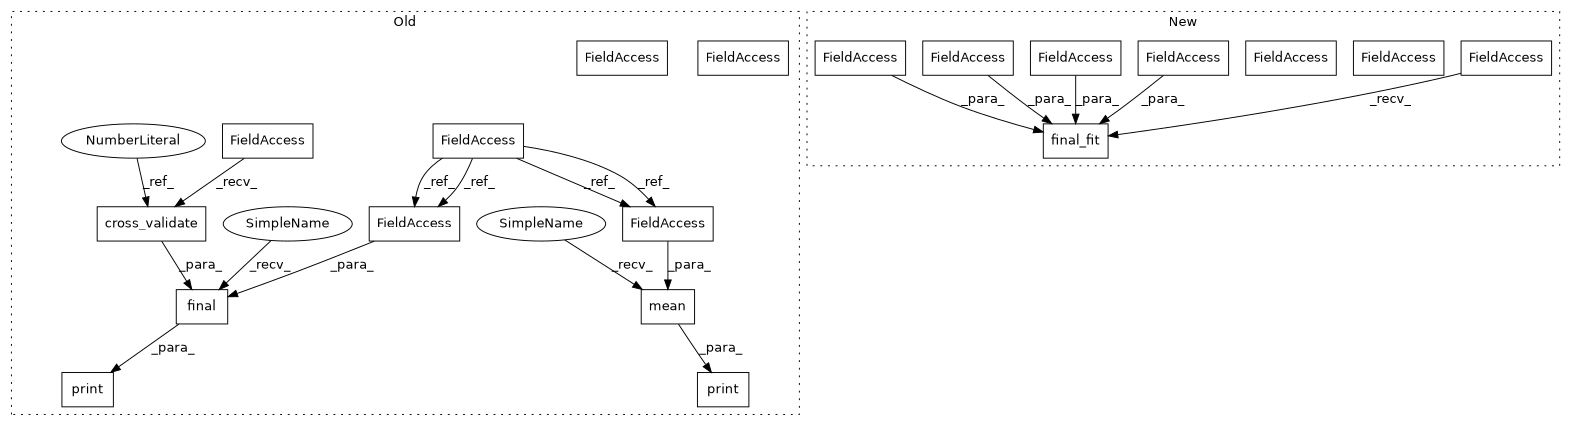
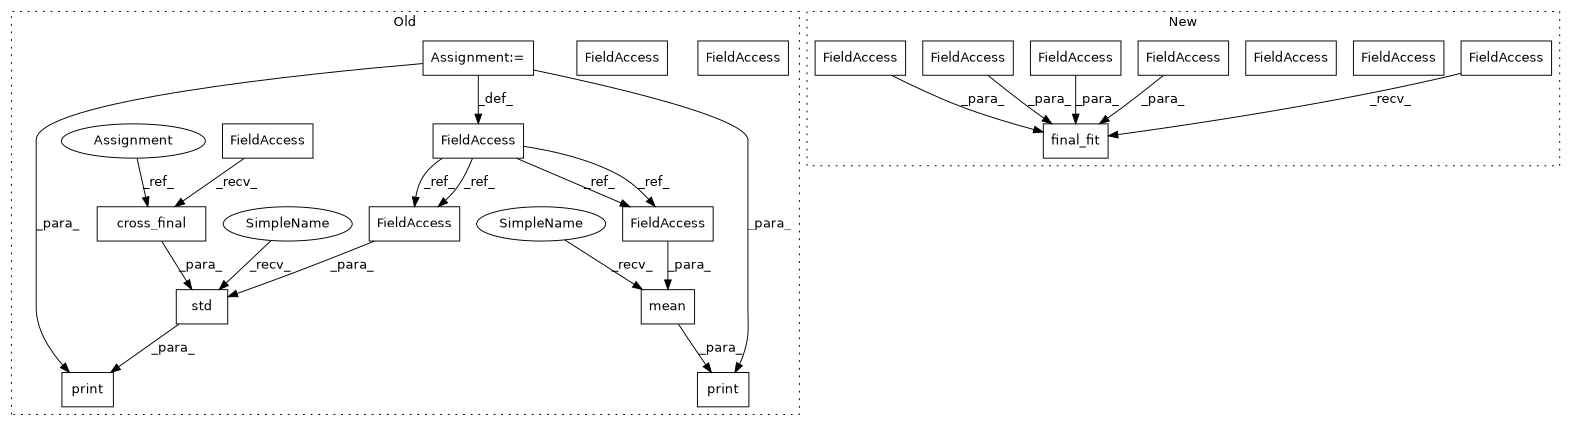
none -> (478, 58)
(133, 141) -> (133, 141)
(151, 224) -> (151, 224)
(202, 307) -> (202, 307)
